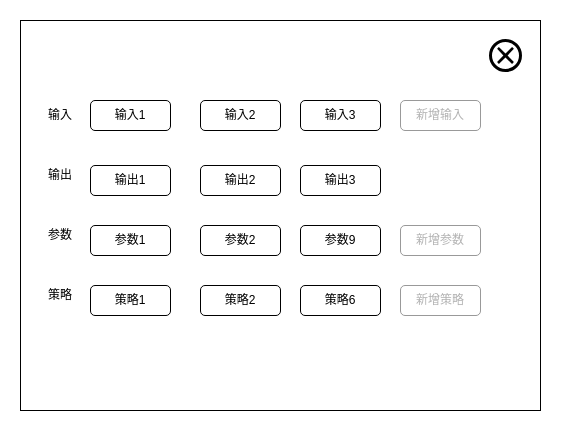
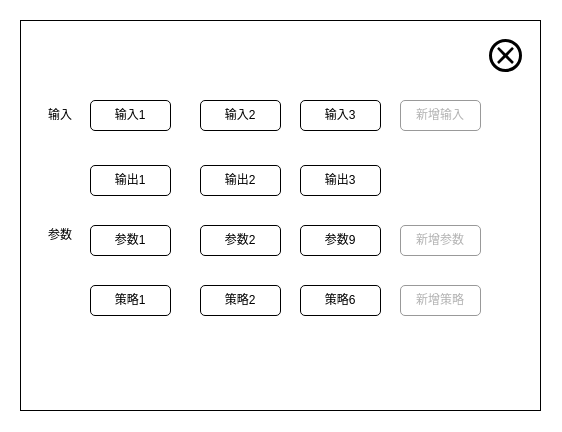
(61, 176) -> none
(61, 296) -> none
